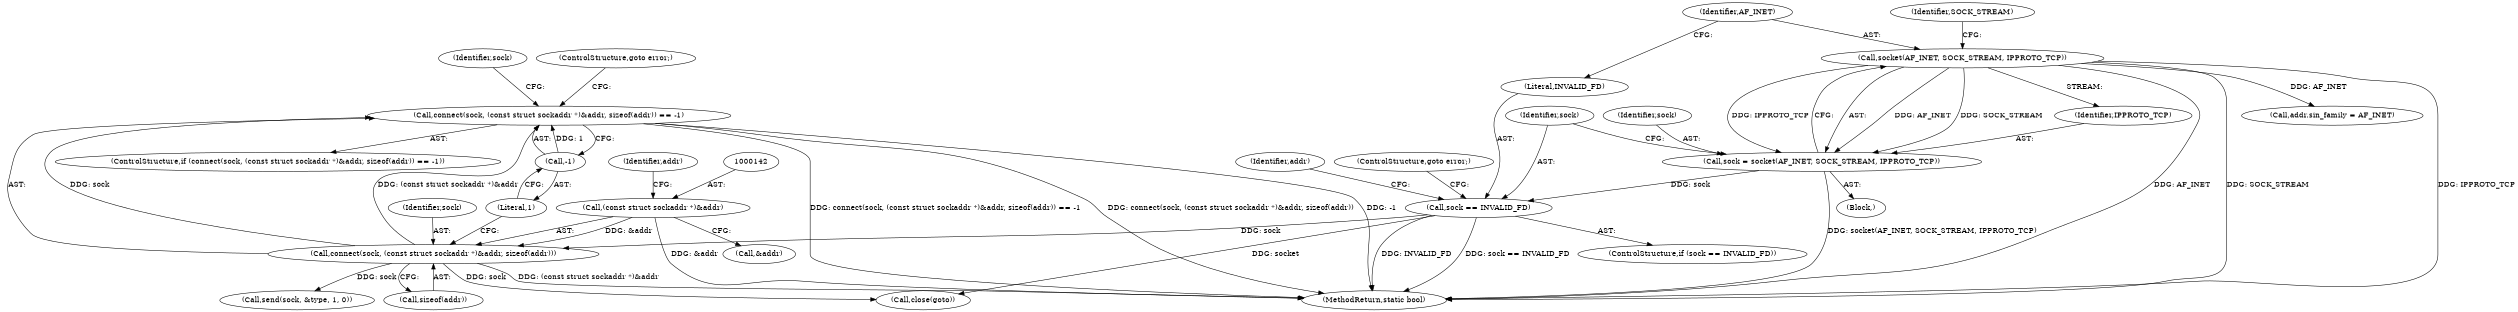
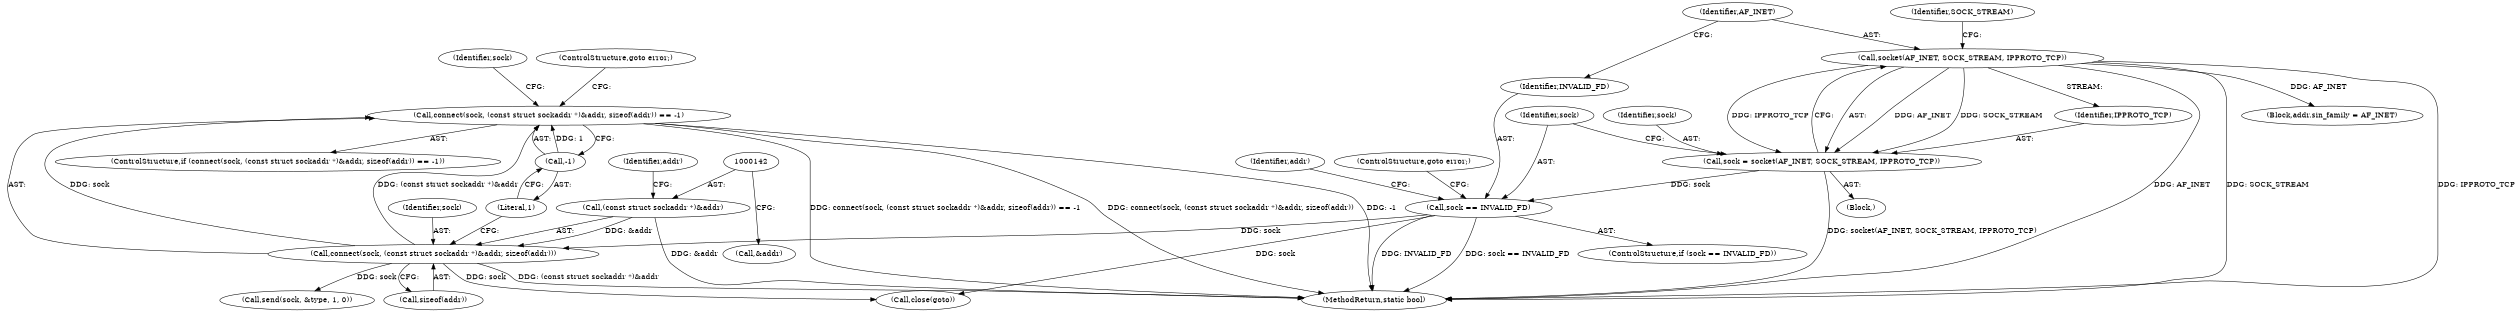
(1565, 87) -> (1565, 87)
(2332, 116) -> (2332, 116)
(705, 230) -> (756, 205)
(1276, 254) -> (1276, 254)
